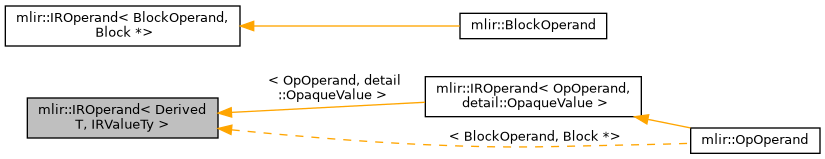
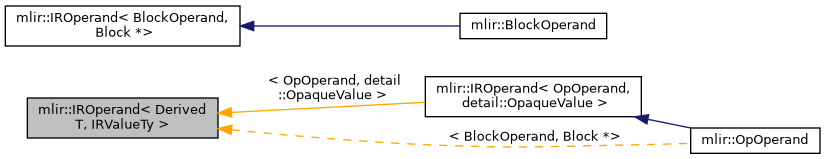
(357, 26) -> (357, 26)
(669, 124) -> (669, 124)
